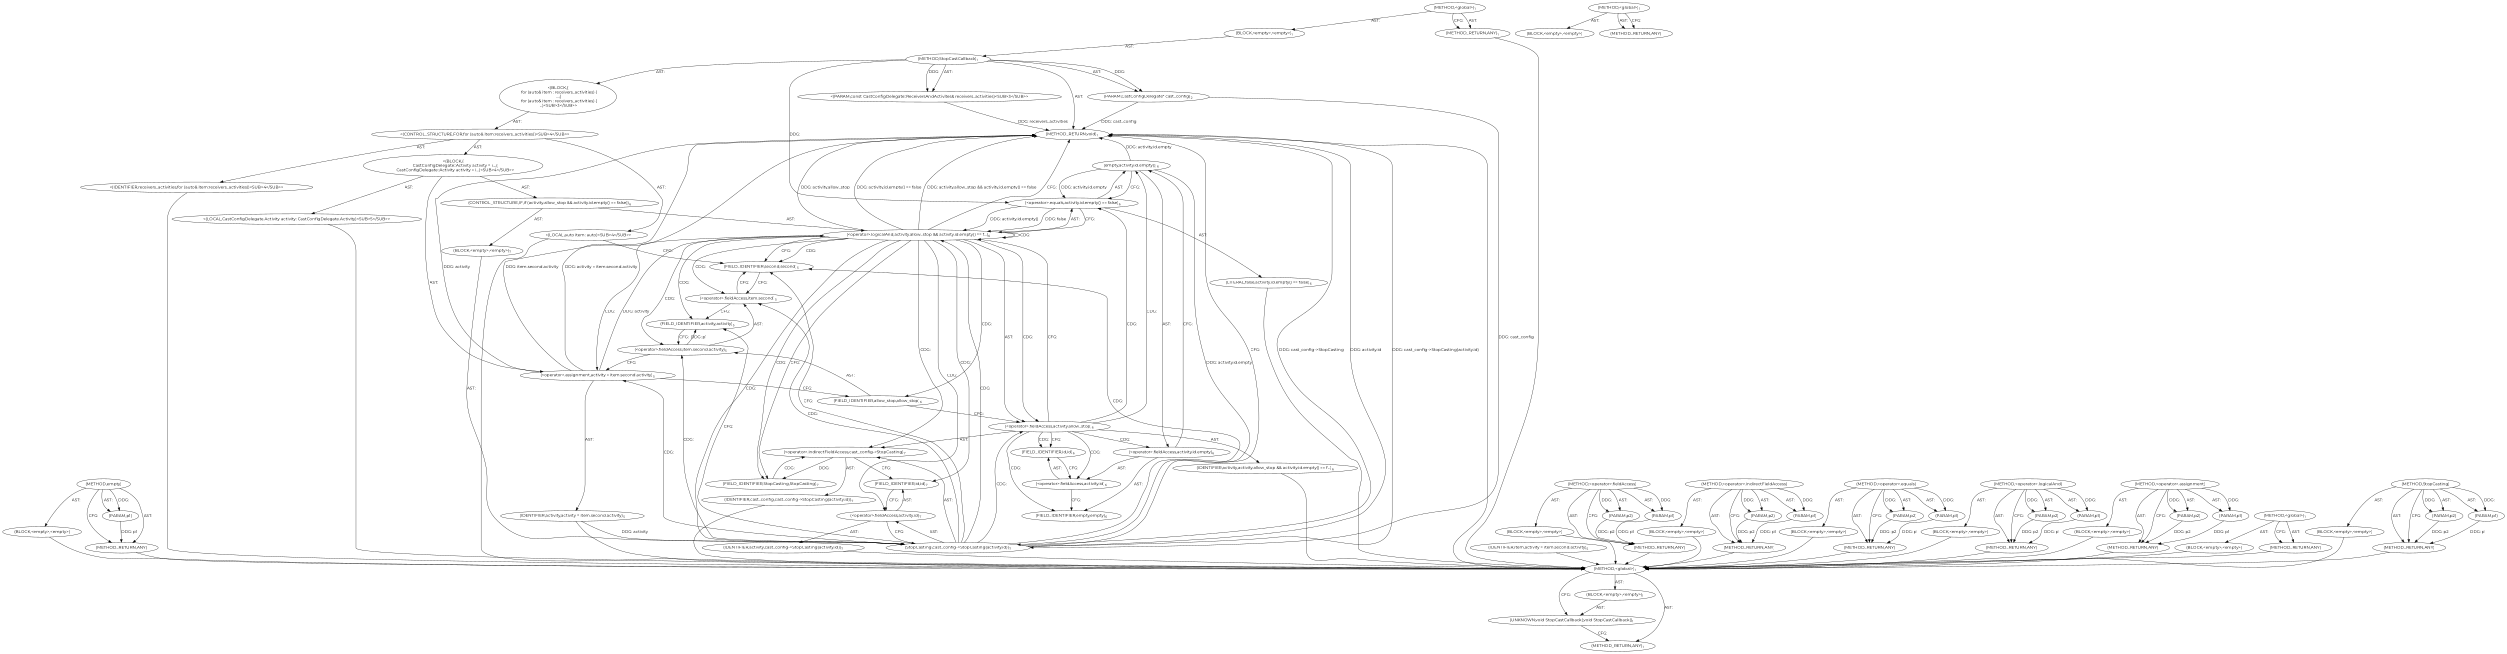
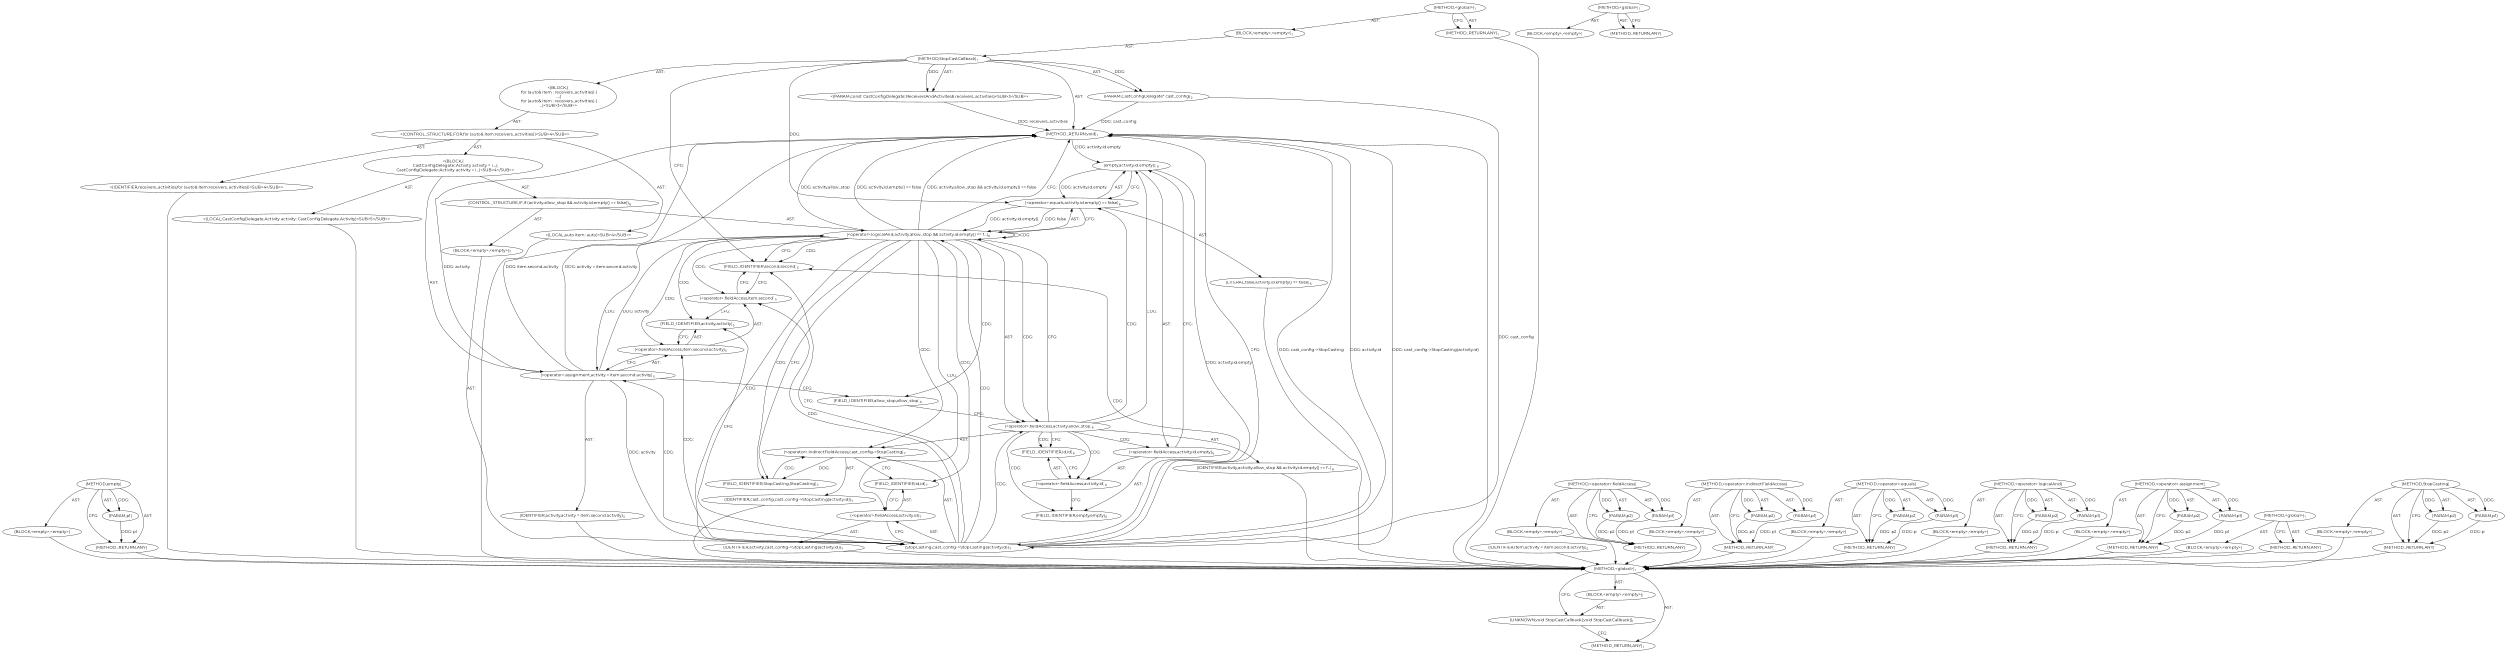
(1121, 144) -> (1081, 154)
(658, 255) -> (690, 84)
(699, 337) -> (699, 337)
(808, 363) -> (642, 364)
(740, 542) -> (701, 537)
